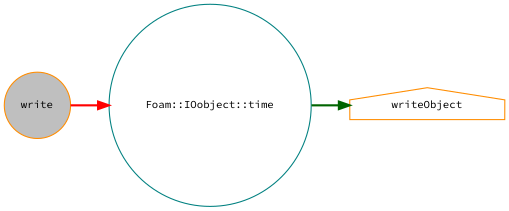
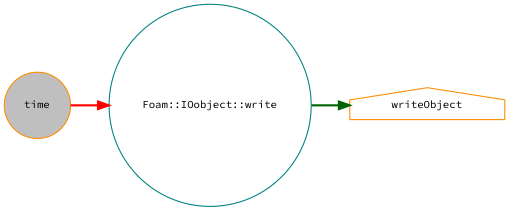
(37, 105) -> (37, 105)
(210, 105) -> (210, 105)
